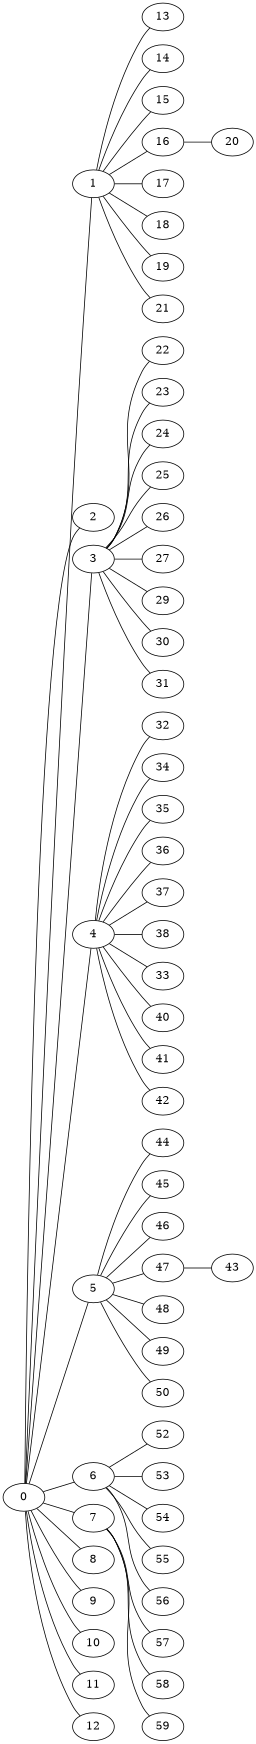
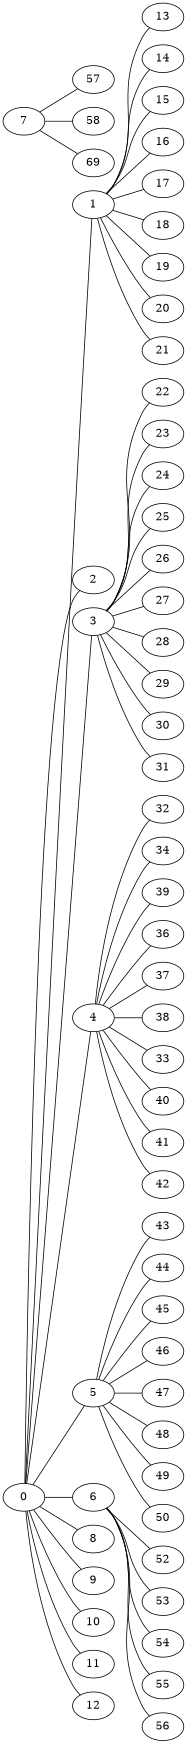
(198, 142) -> (123, 259)
none -> (163, 642)
(163, 809) -> (163, 893)
(198, 1268) -> (116, 1305)
(59, 1508) -> none
(163, 1727) -> (93, 163)
